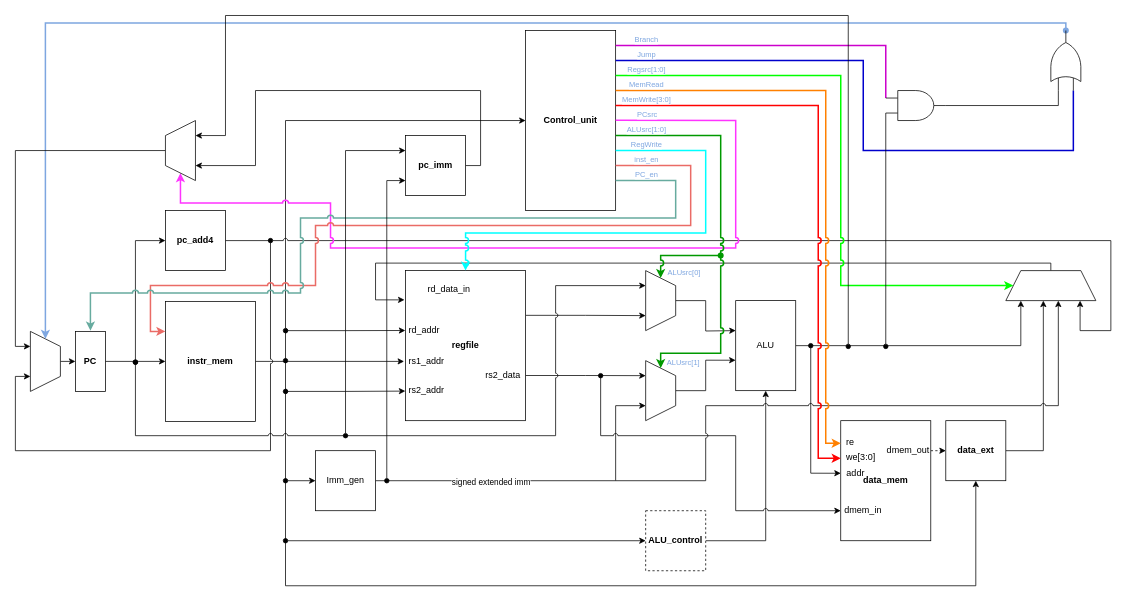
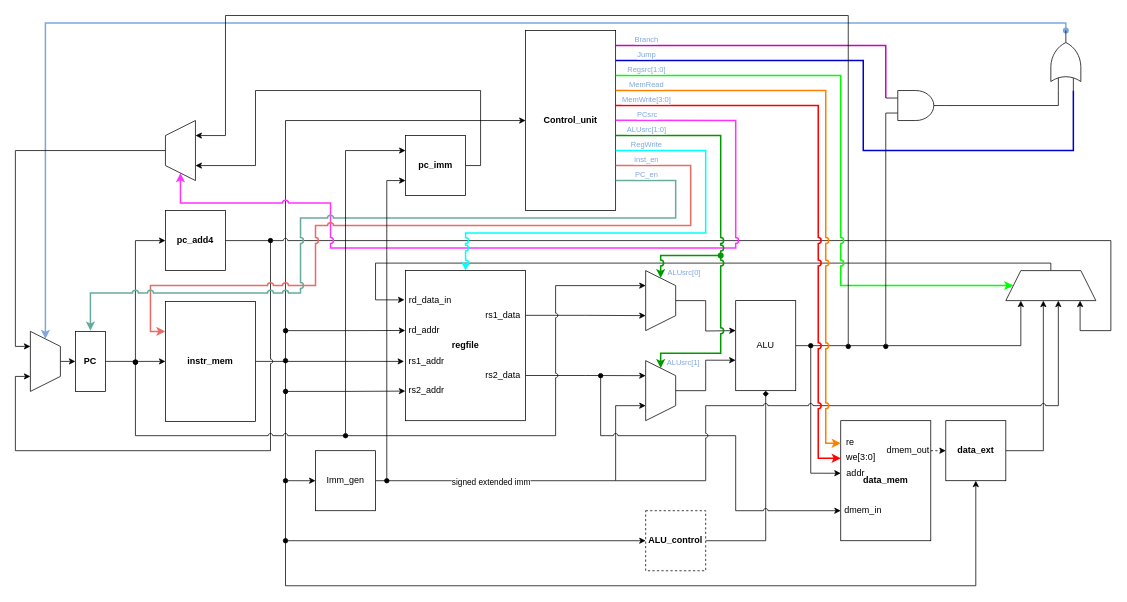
(449, 289) -> (430, 300)
none -> (503, 315)
(765, 397) -> (765, 397)
